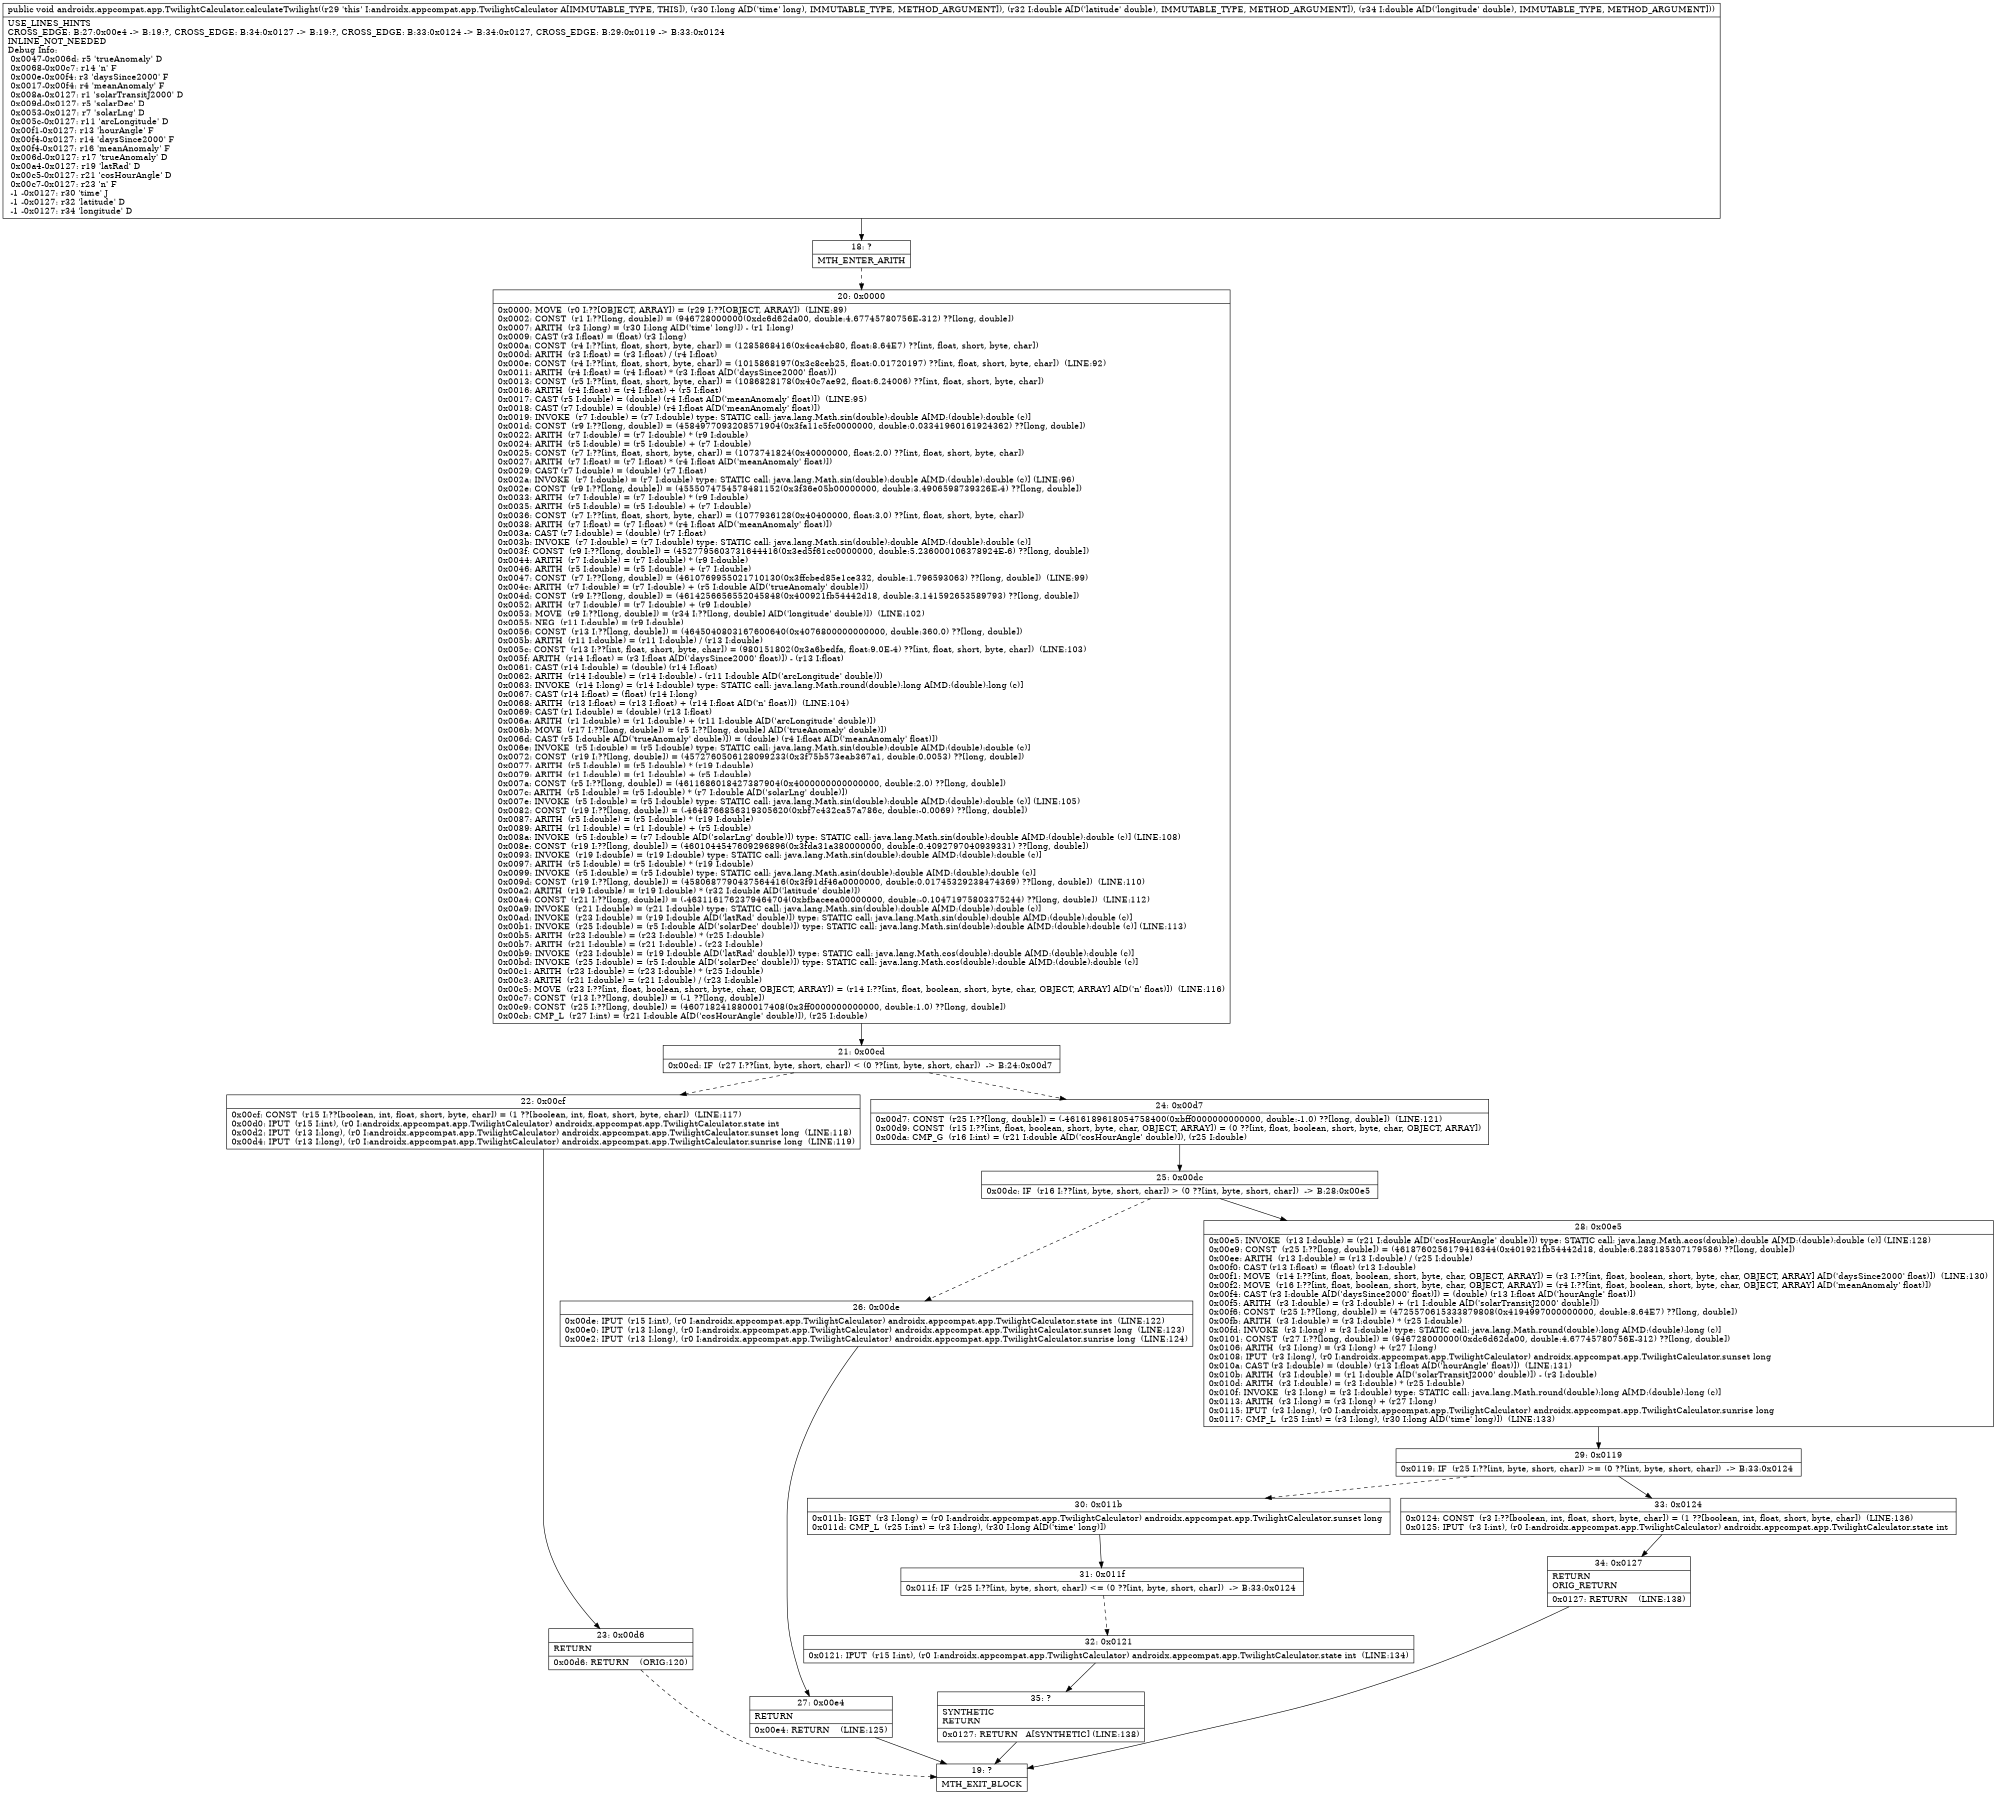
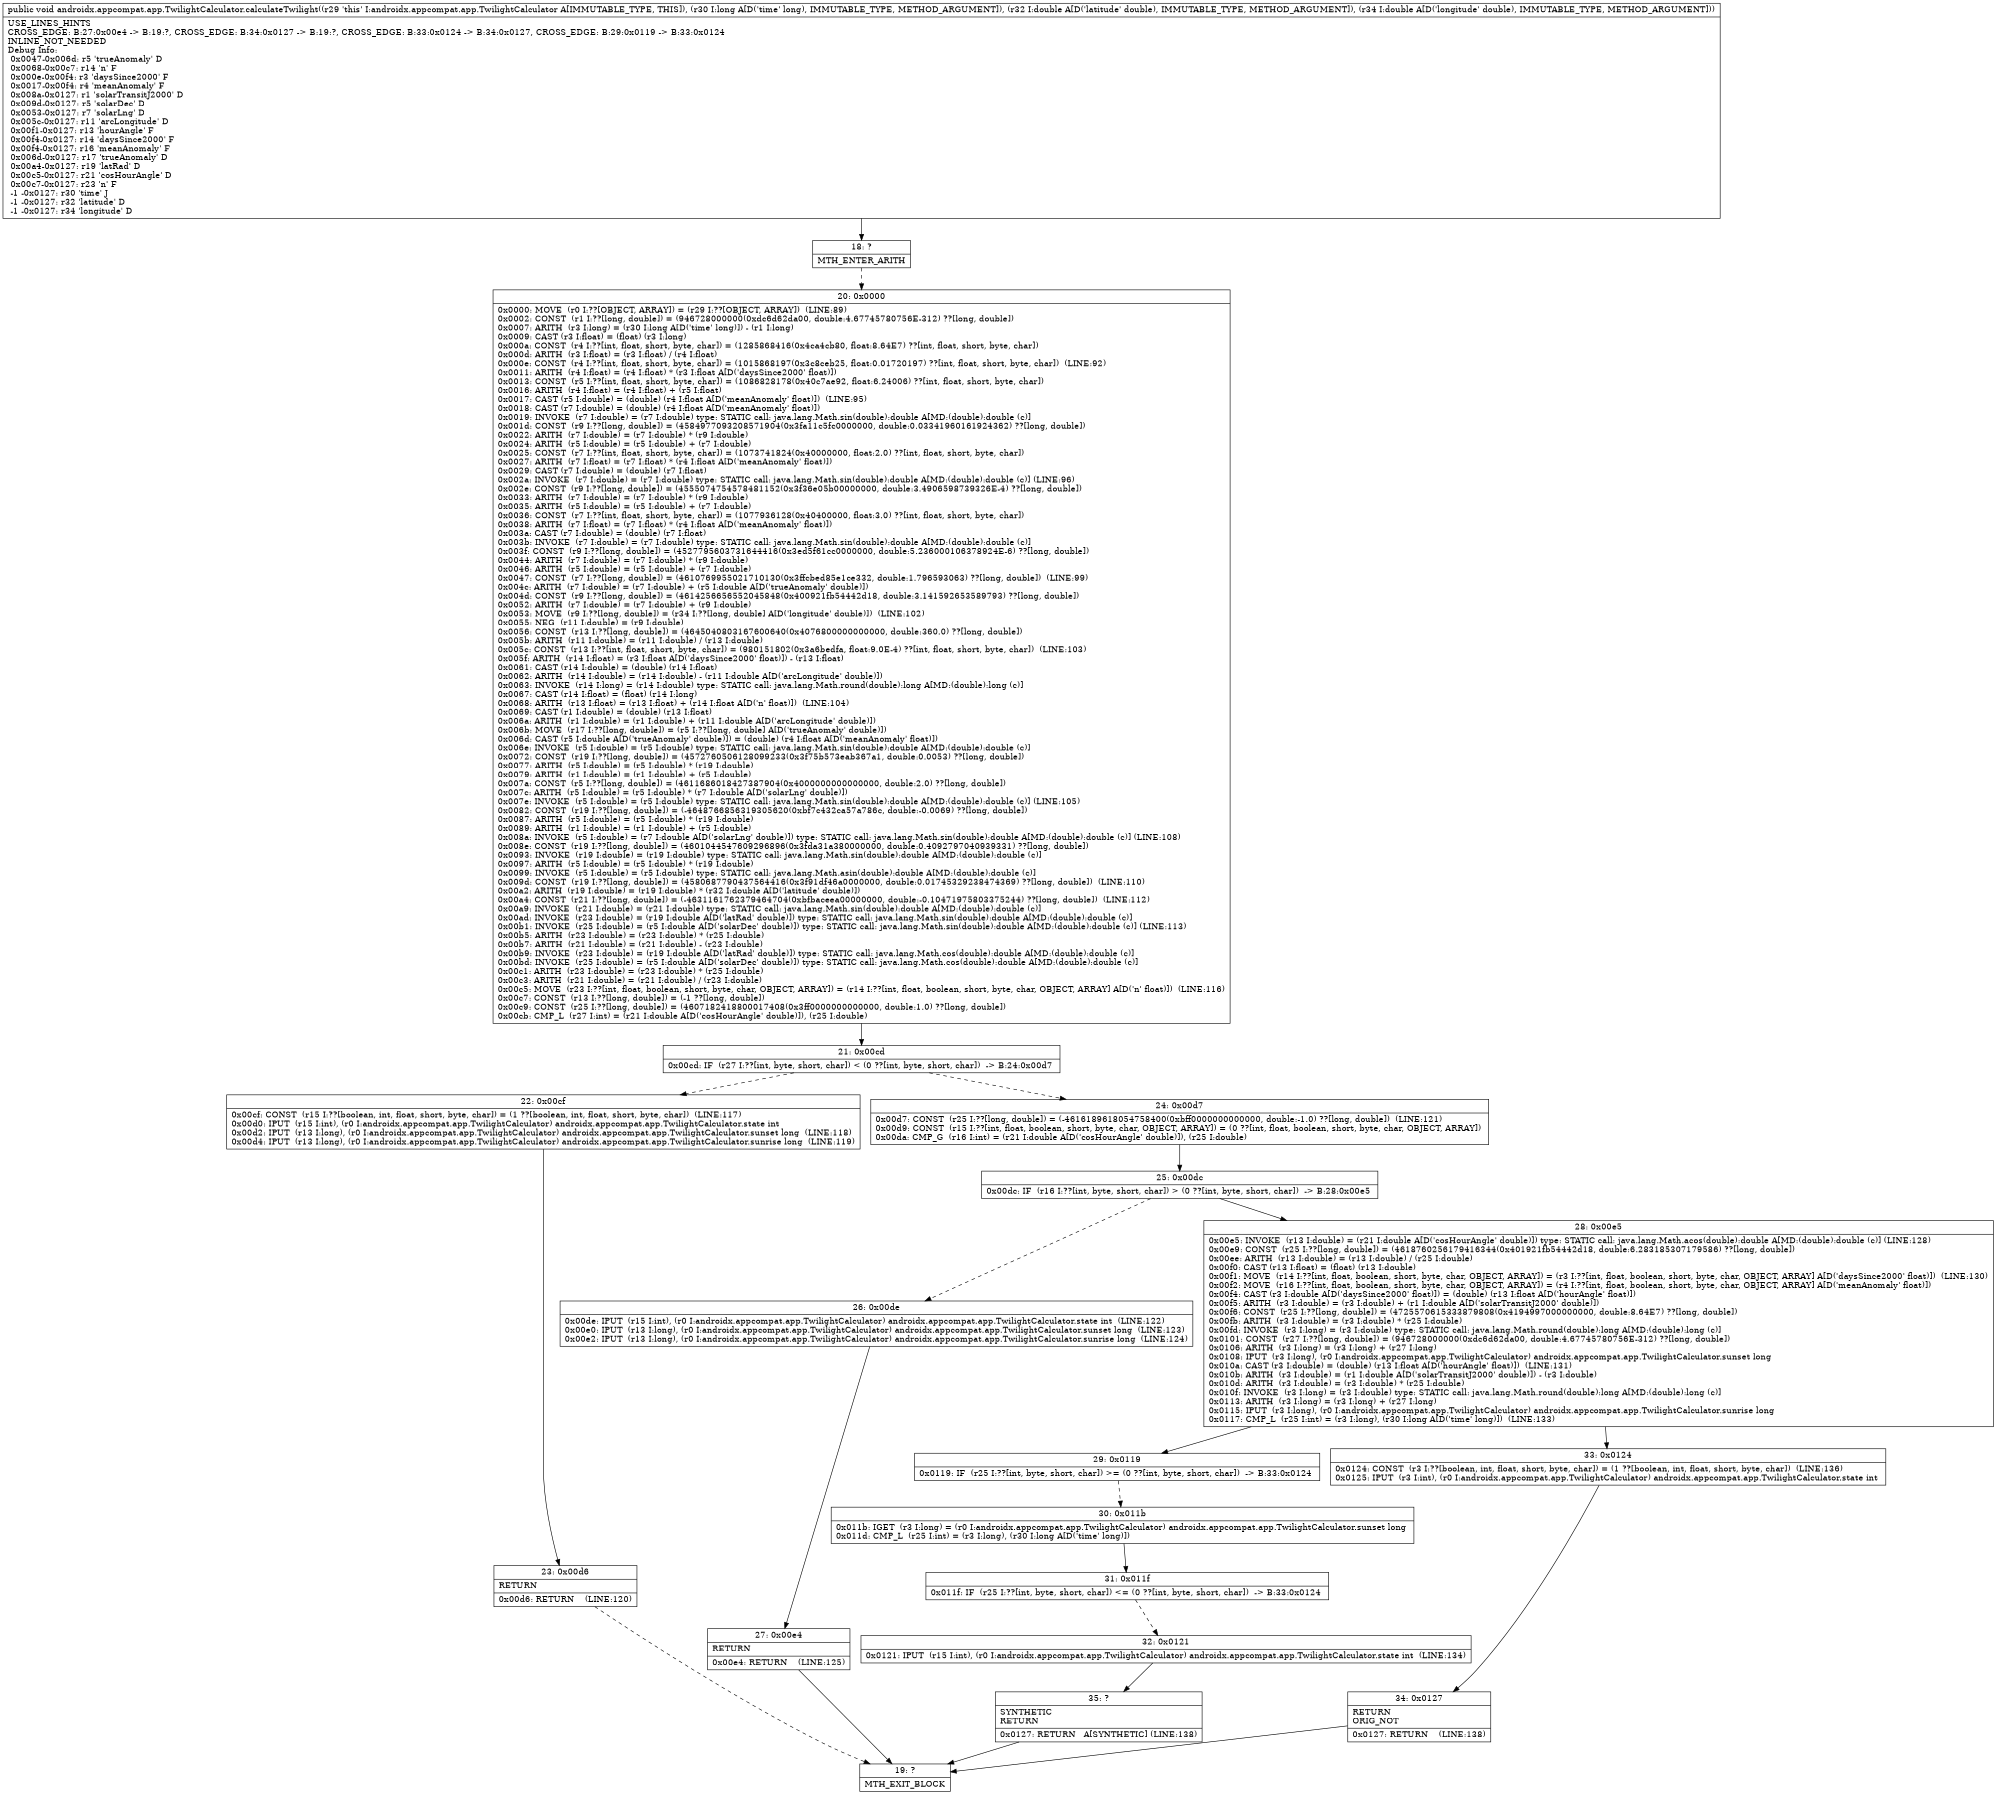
(1633, 1485) -> (1606, 1435)
(1585, 1586) -> (1376, 1721)
(621, 1663) -> (565, 1600)
